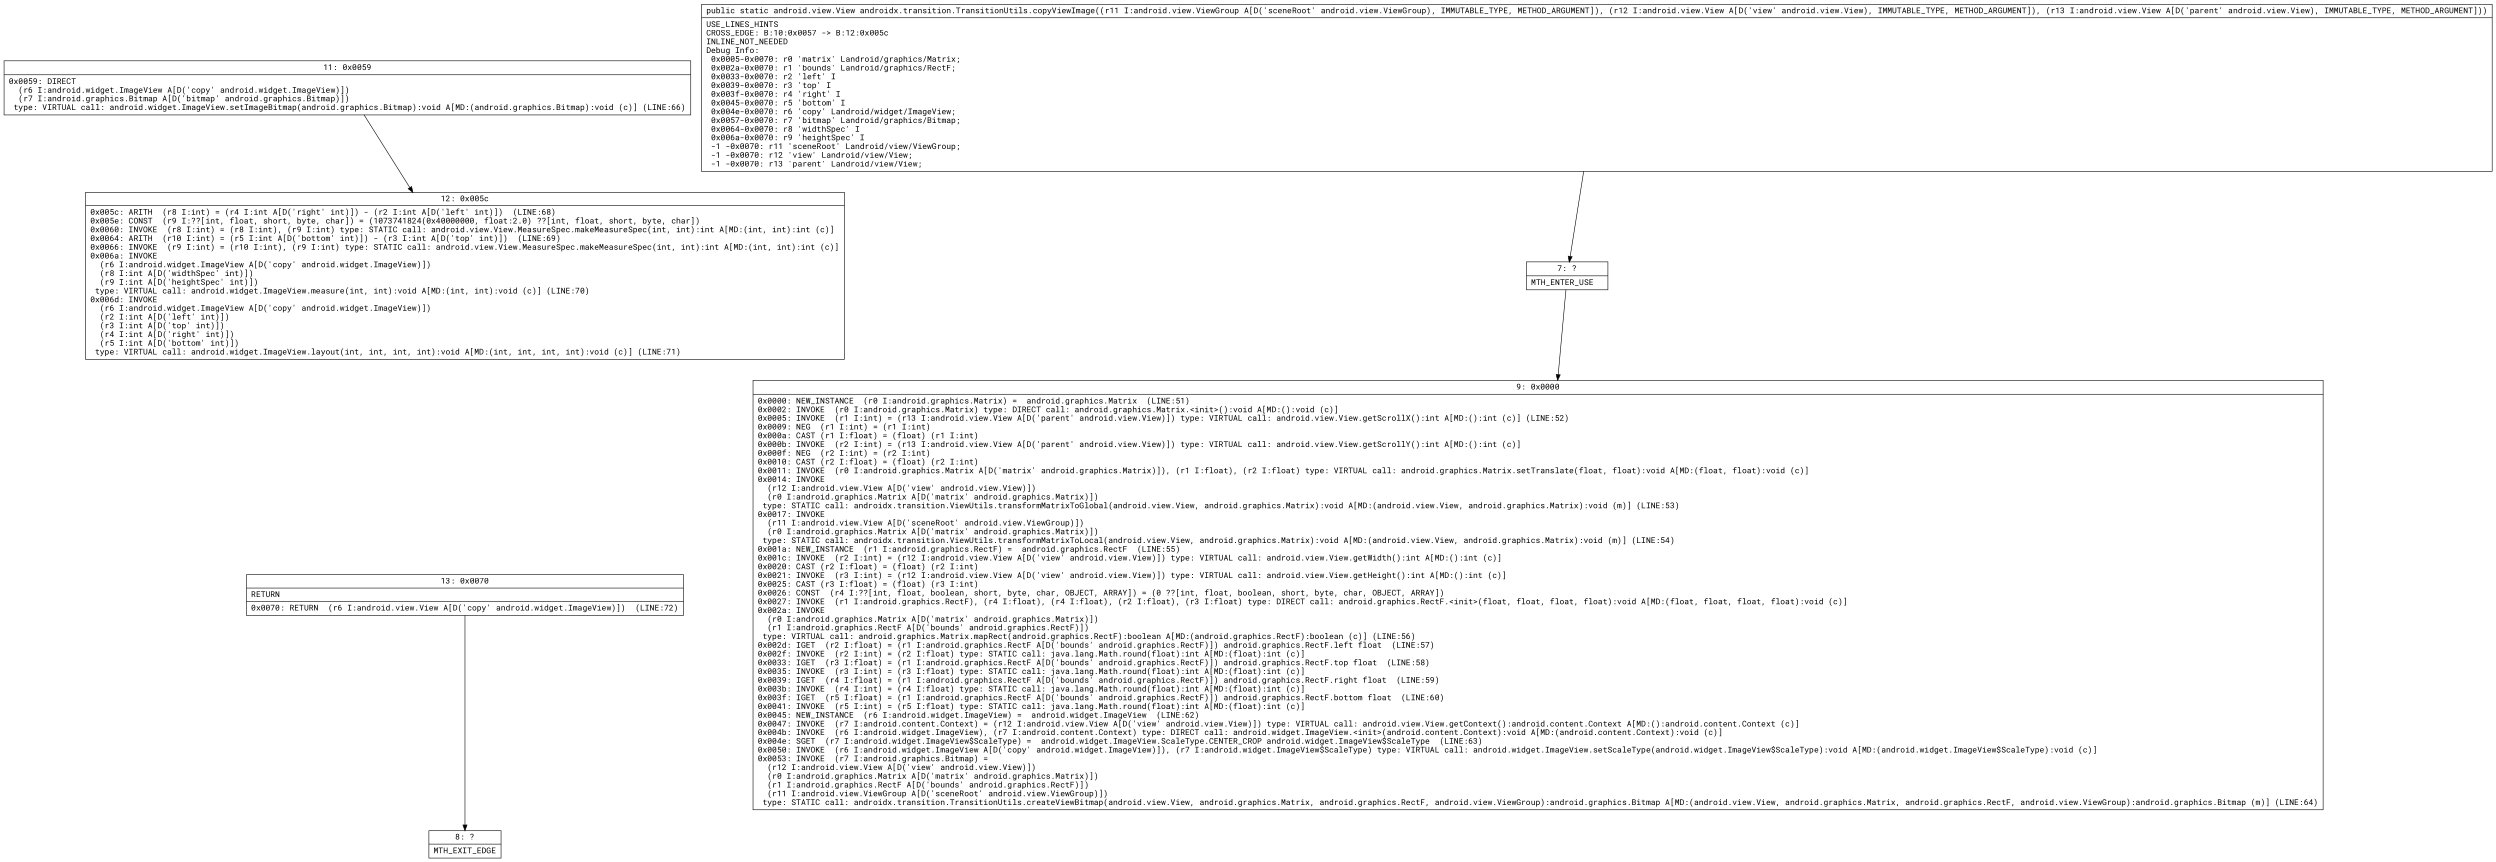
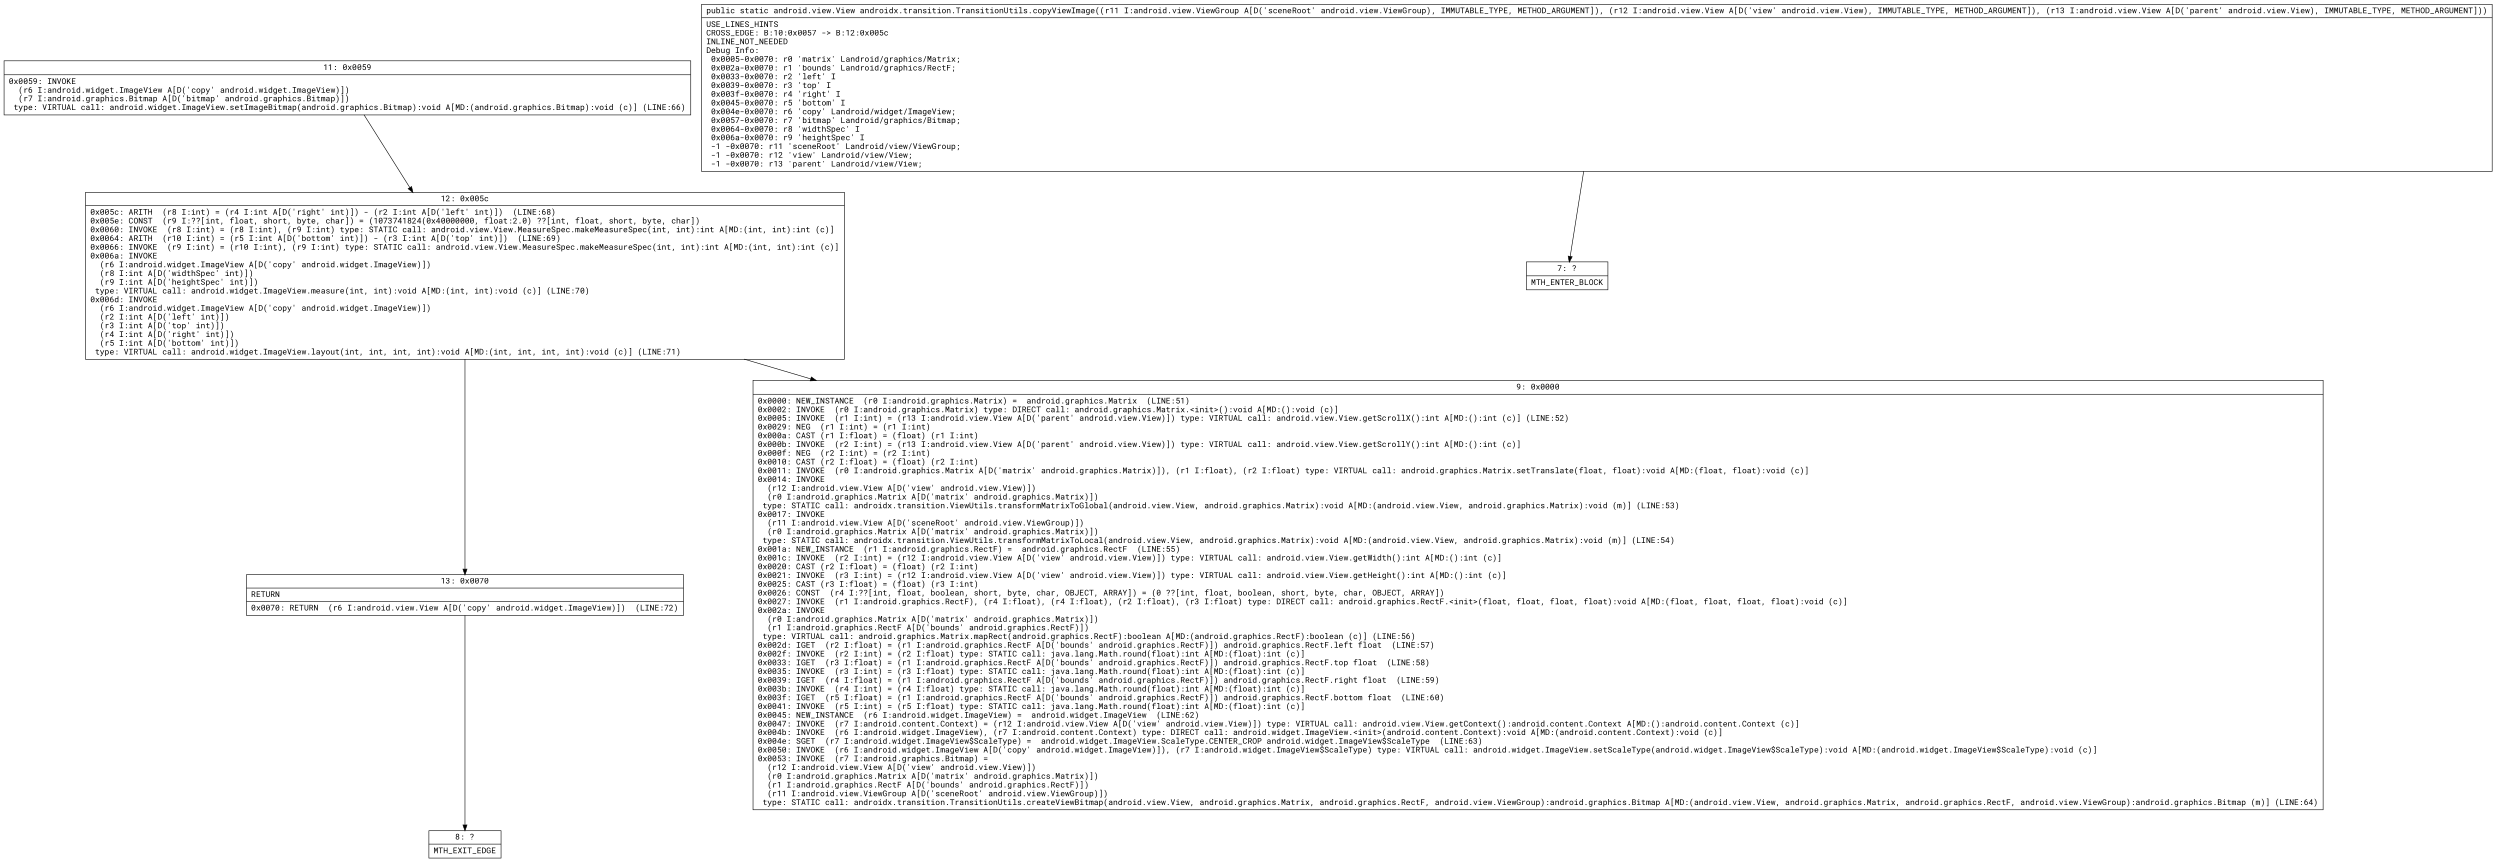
(47, 81) -> (47, 81)
(1563, 283) -> (1567, 283)
(1562, 332) -> (777, 369)
(847, 427) -> (847, 427)
none -> (465, 464)
